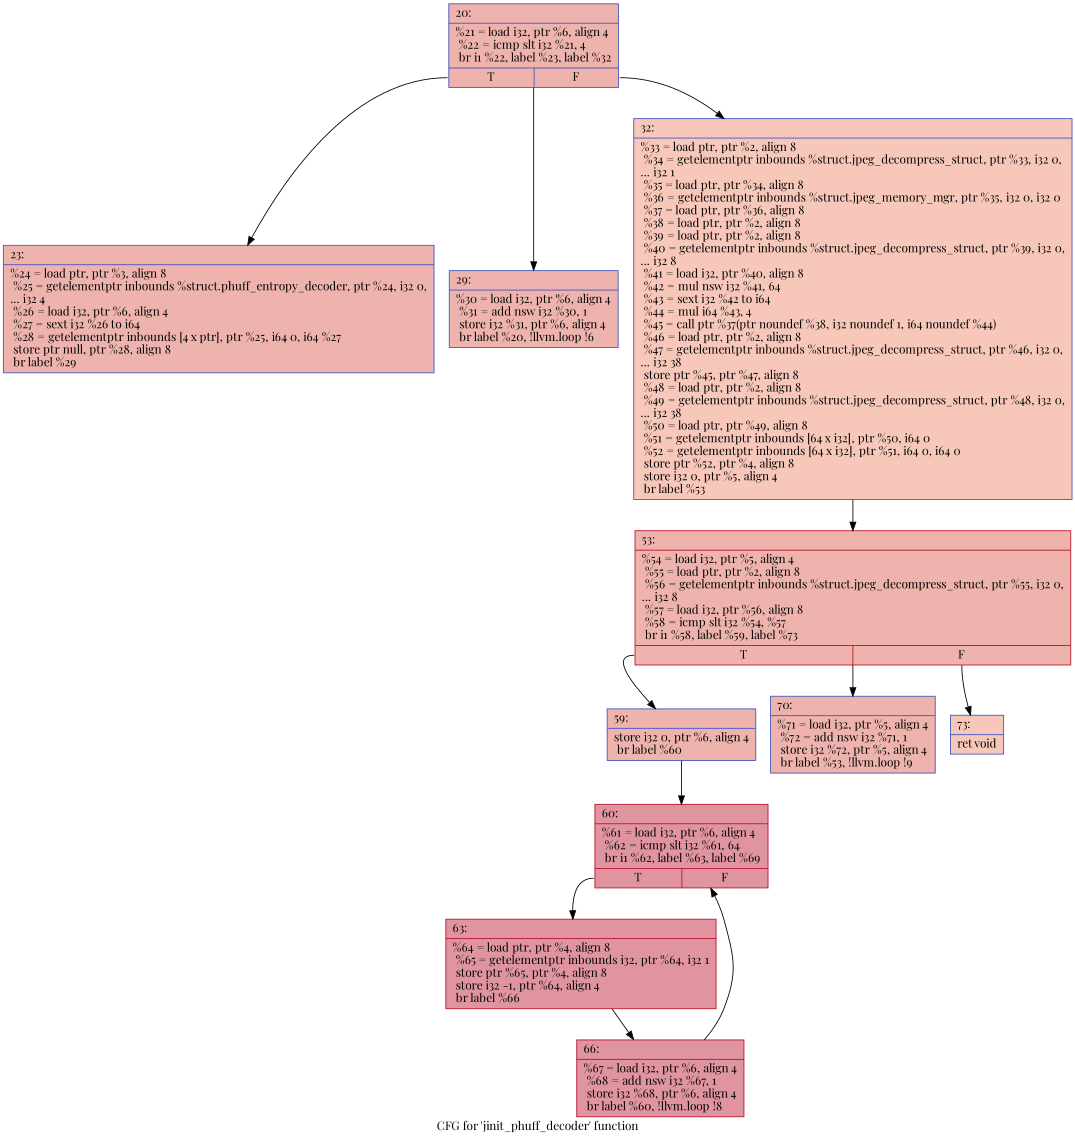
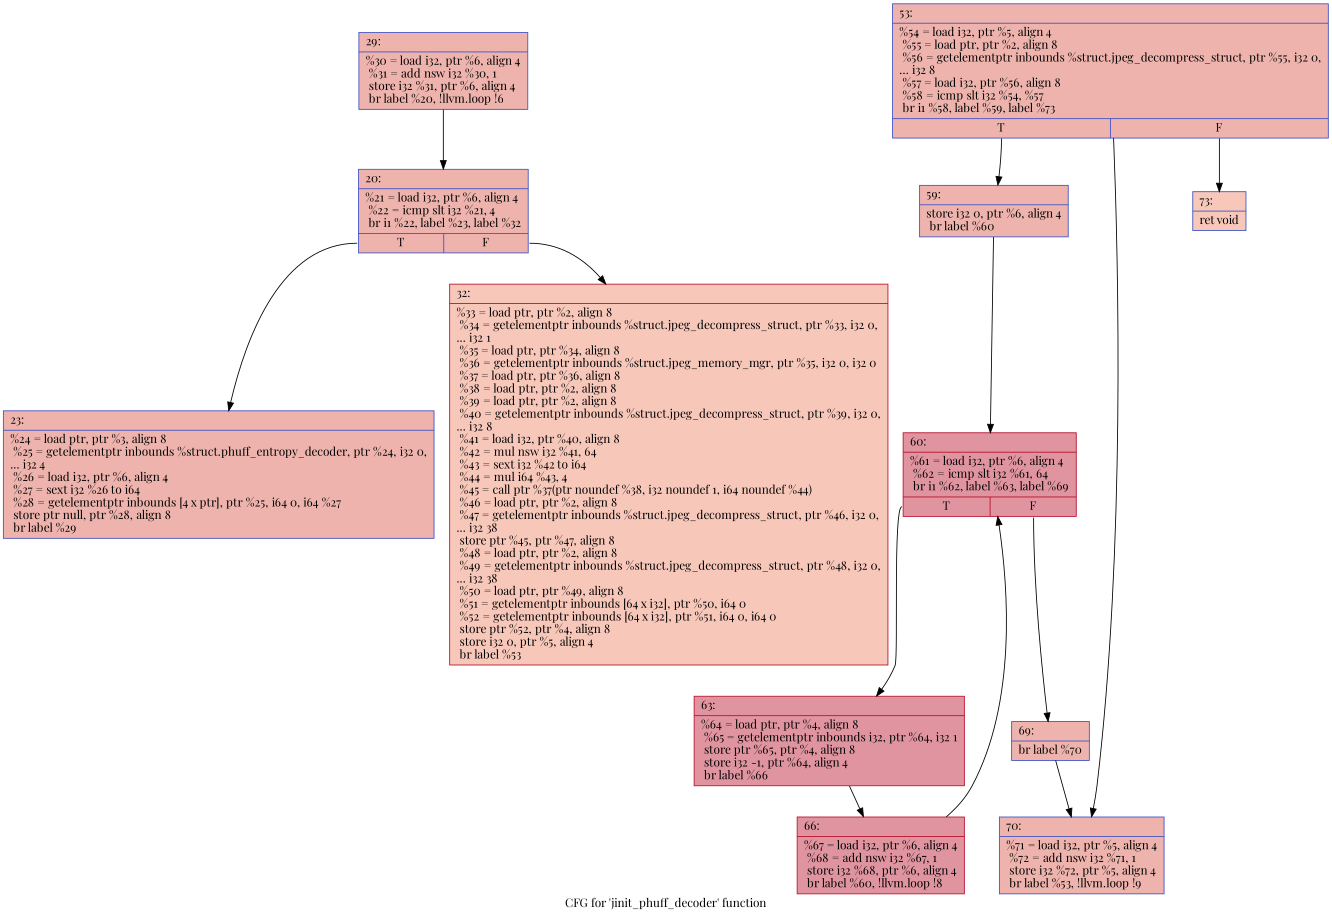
(534, 175) -> (443, 135)
(853, 309) -> (669, 475)
(853, 511) -> none
(853, 598) -> (1110, 71)
none -> (1050, 741)
